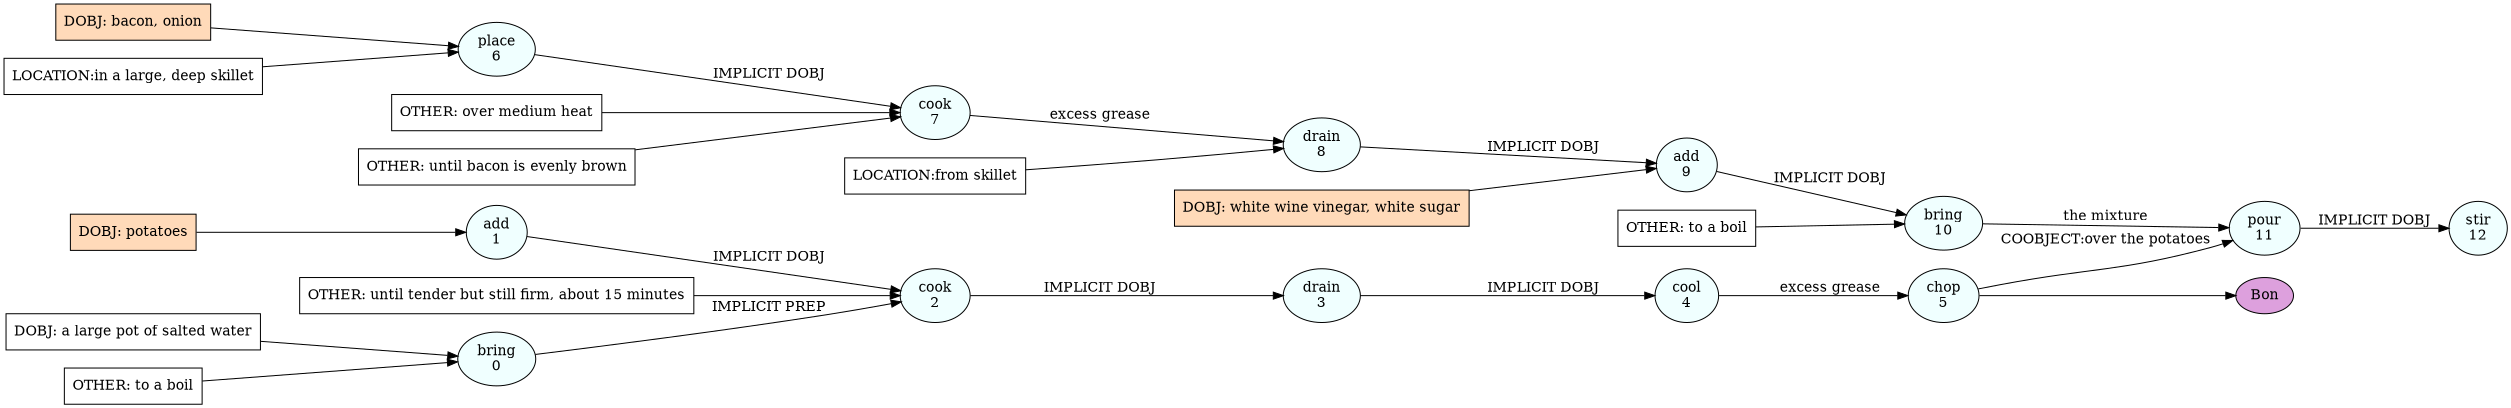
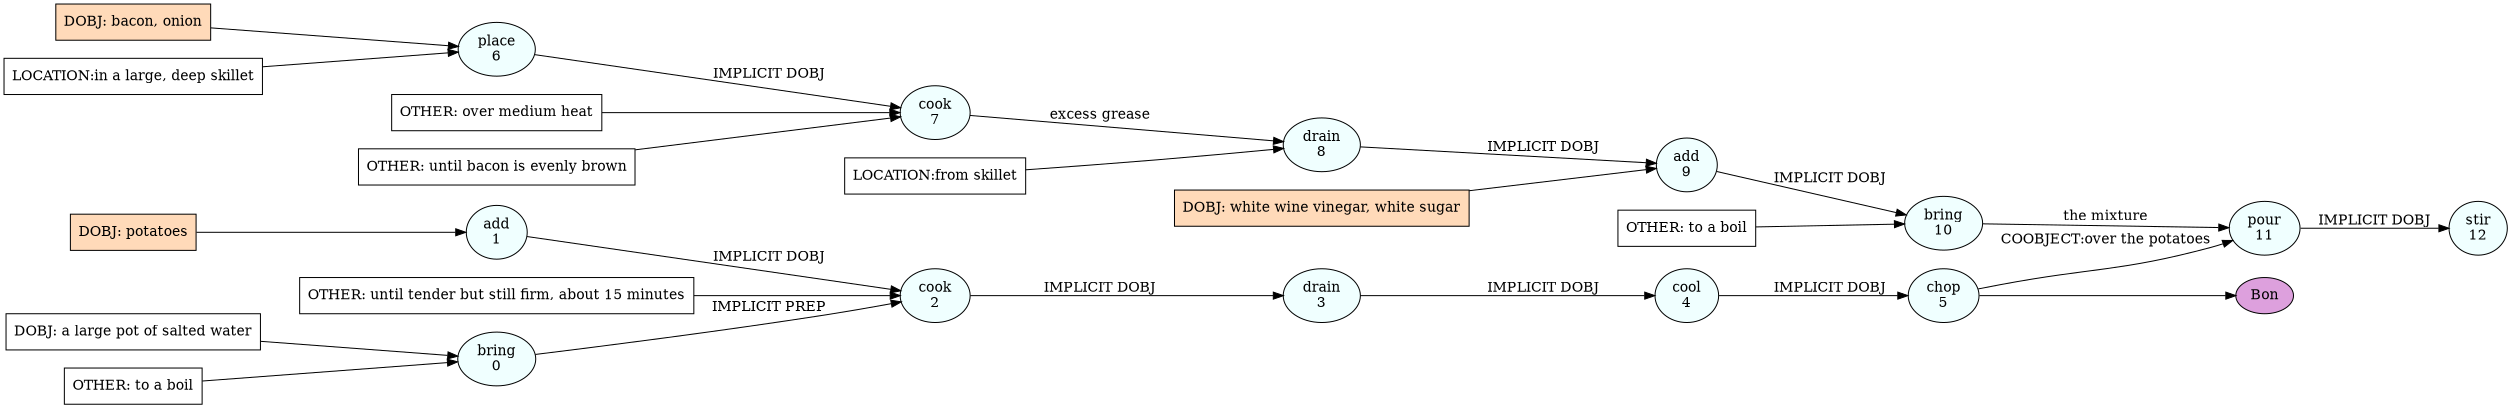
(1830, 288) -> (1830, 288)
